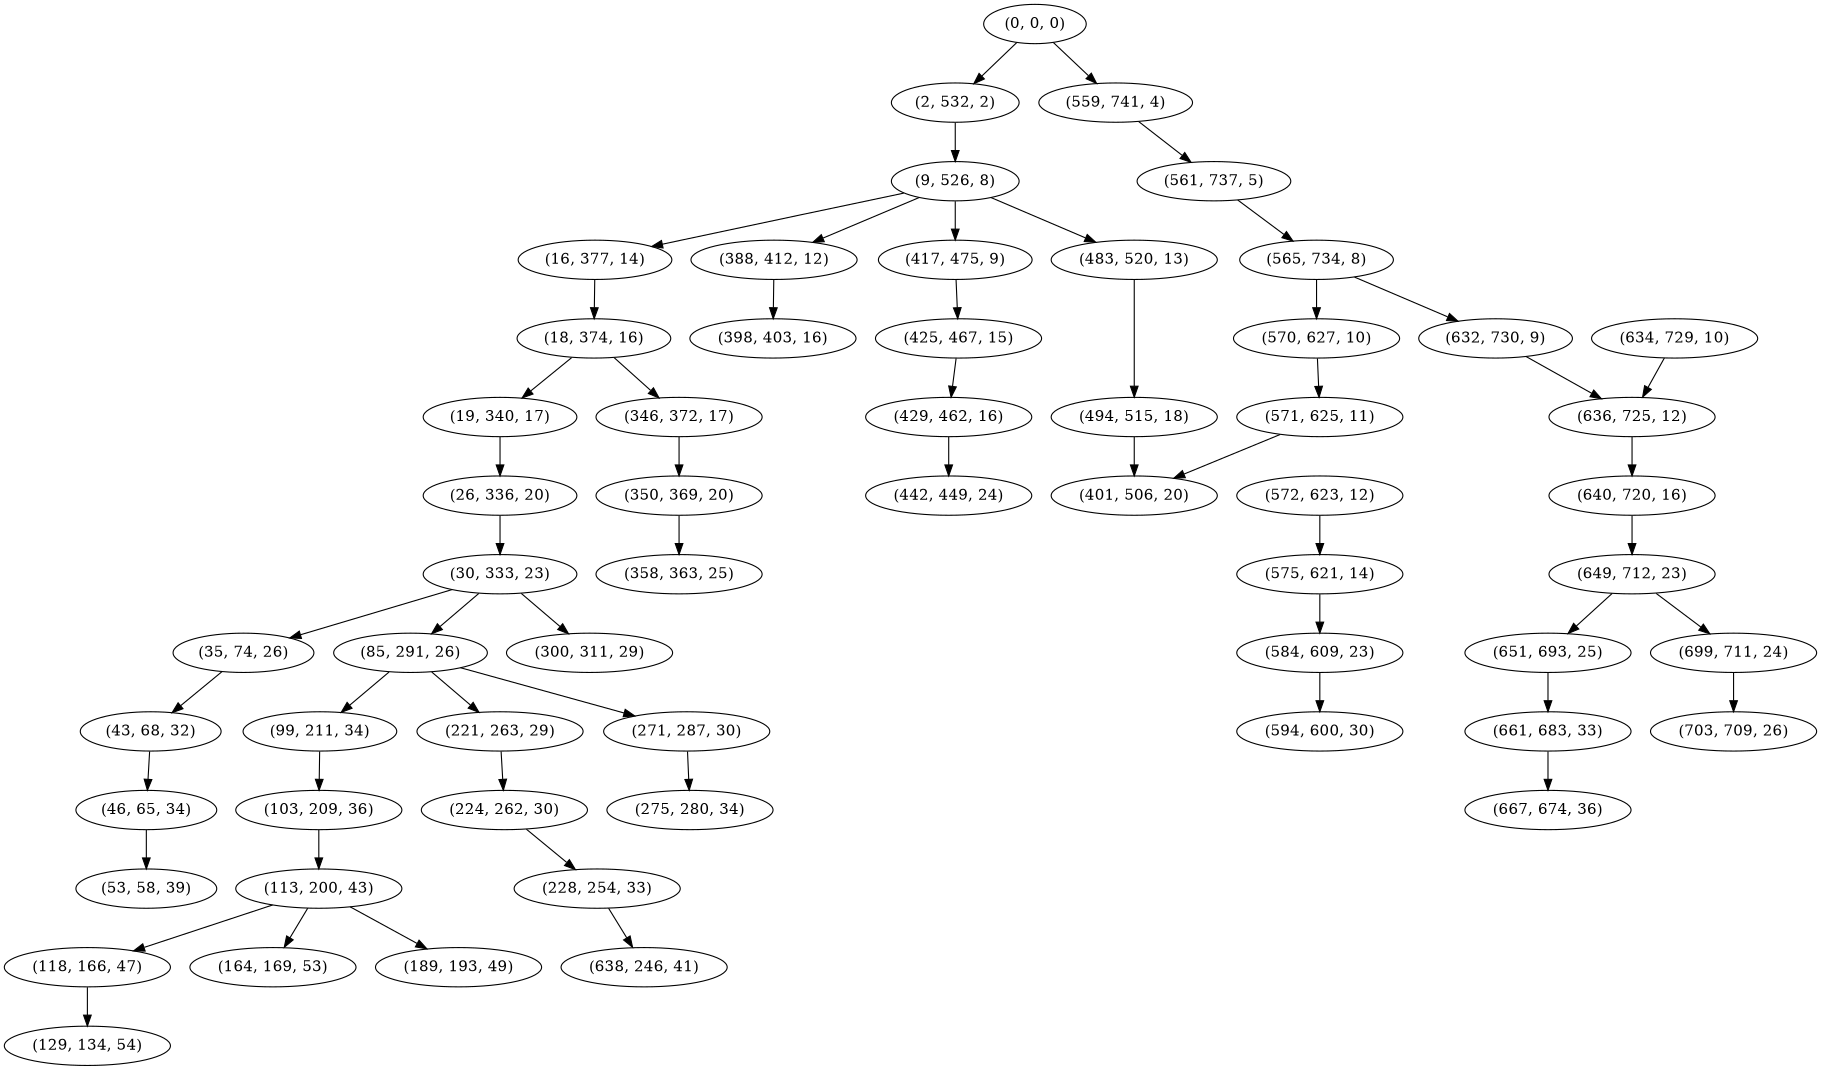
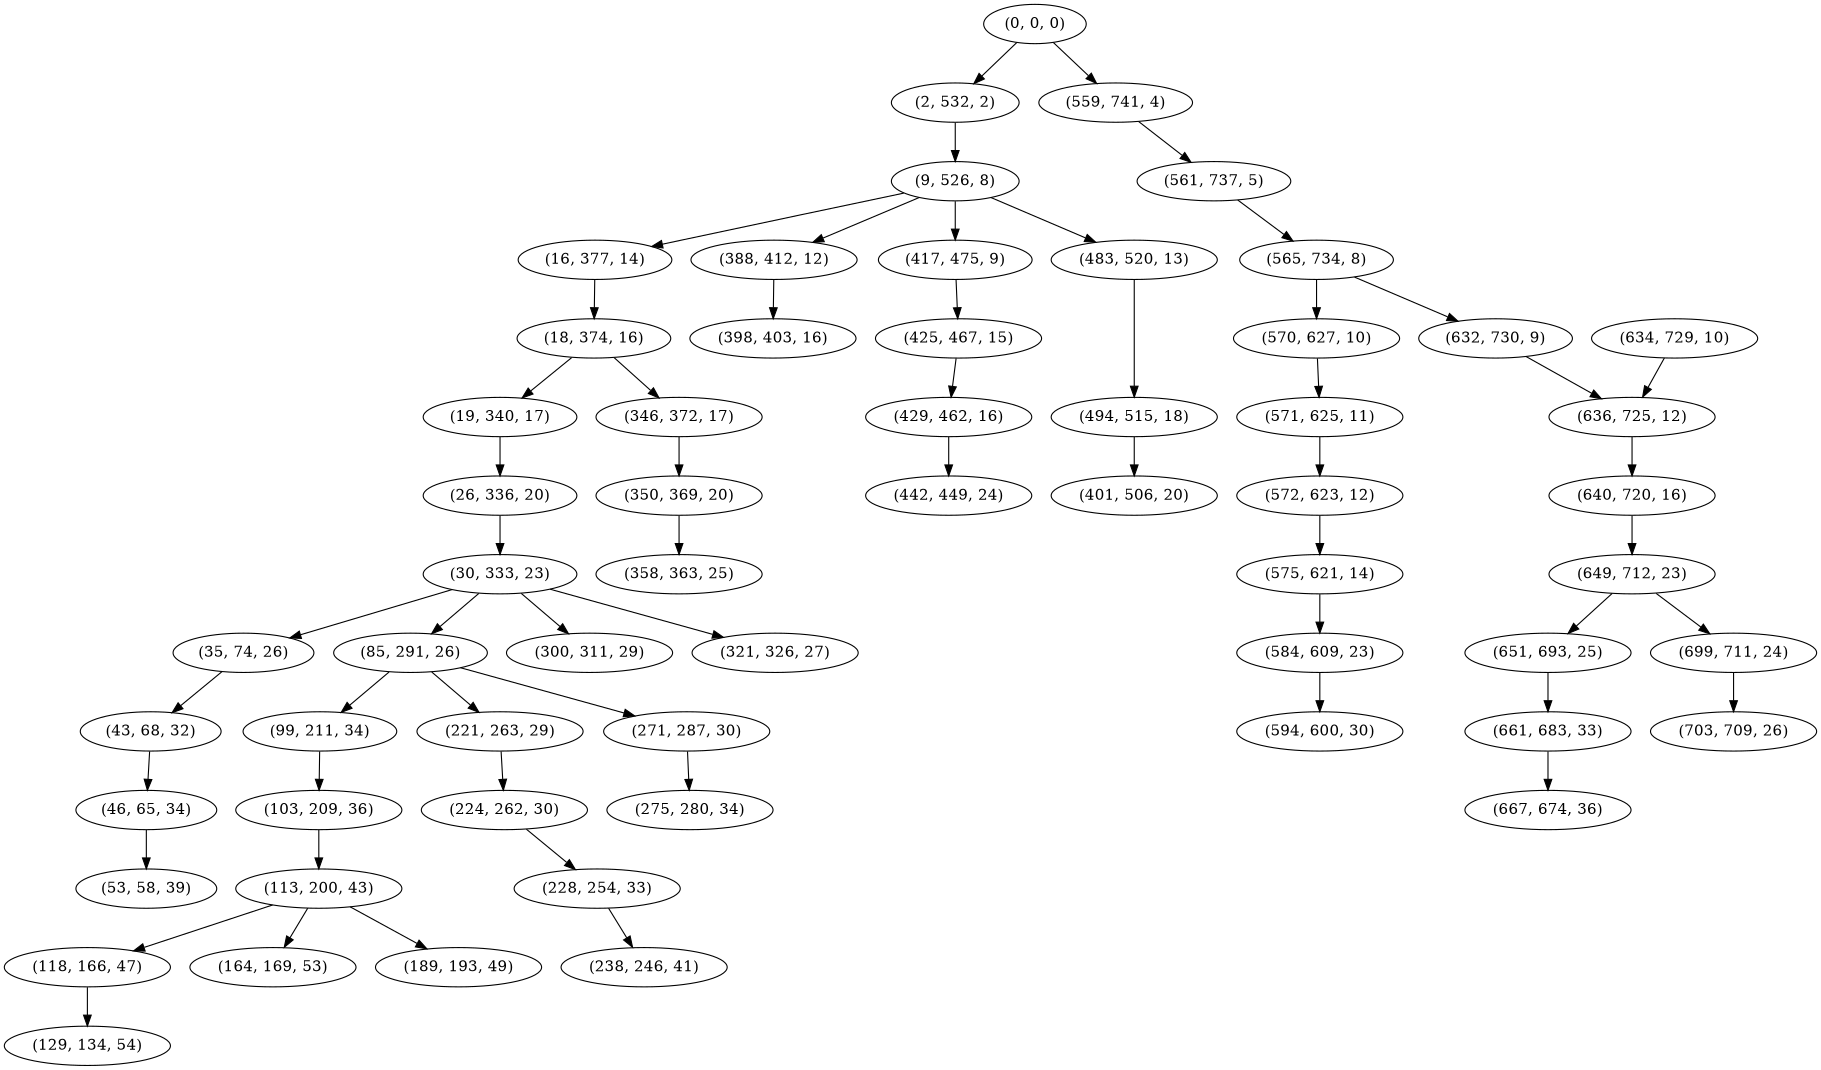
(1232, 454) -> (1320, 451)
none -> (775, 653)
(644, 967) -> (644, 967)
